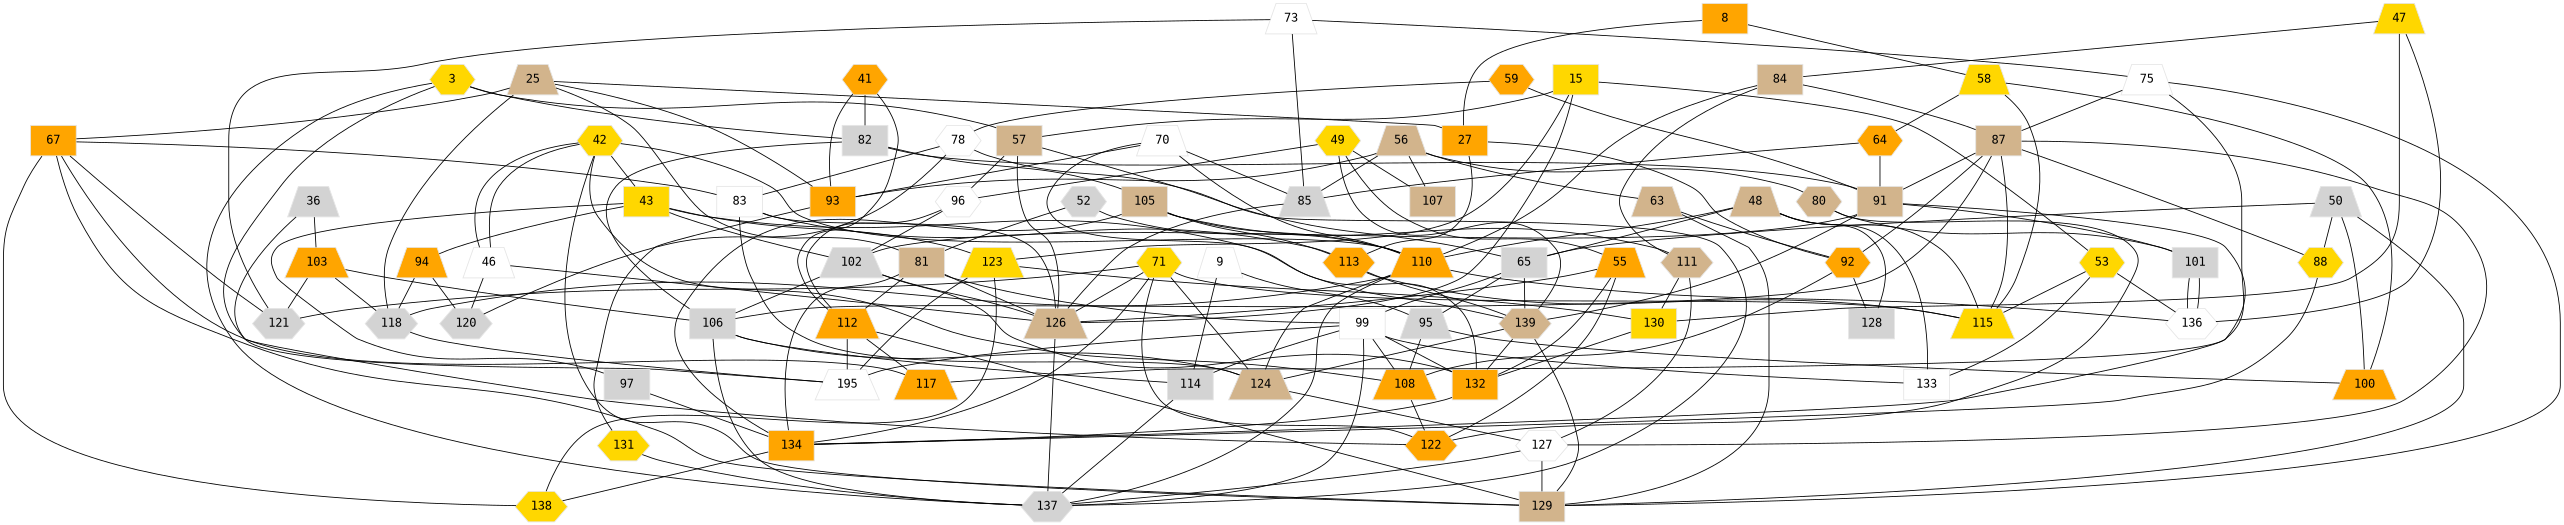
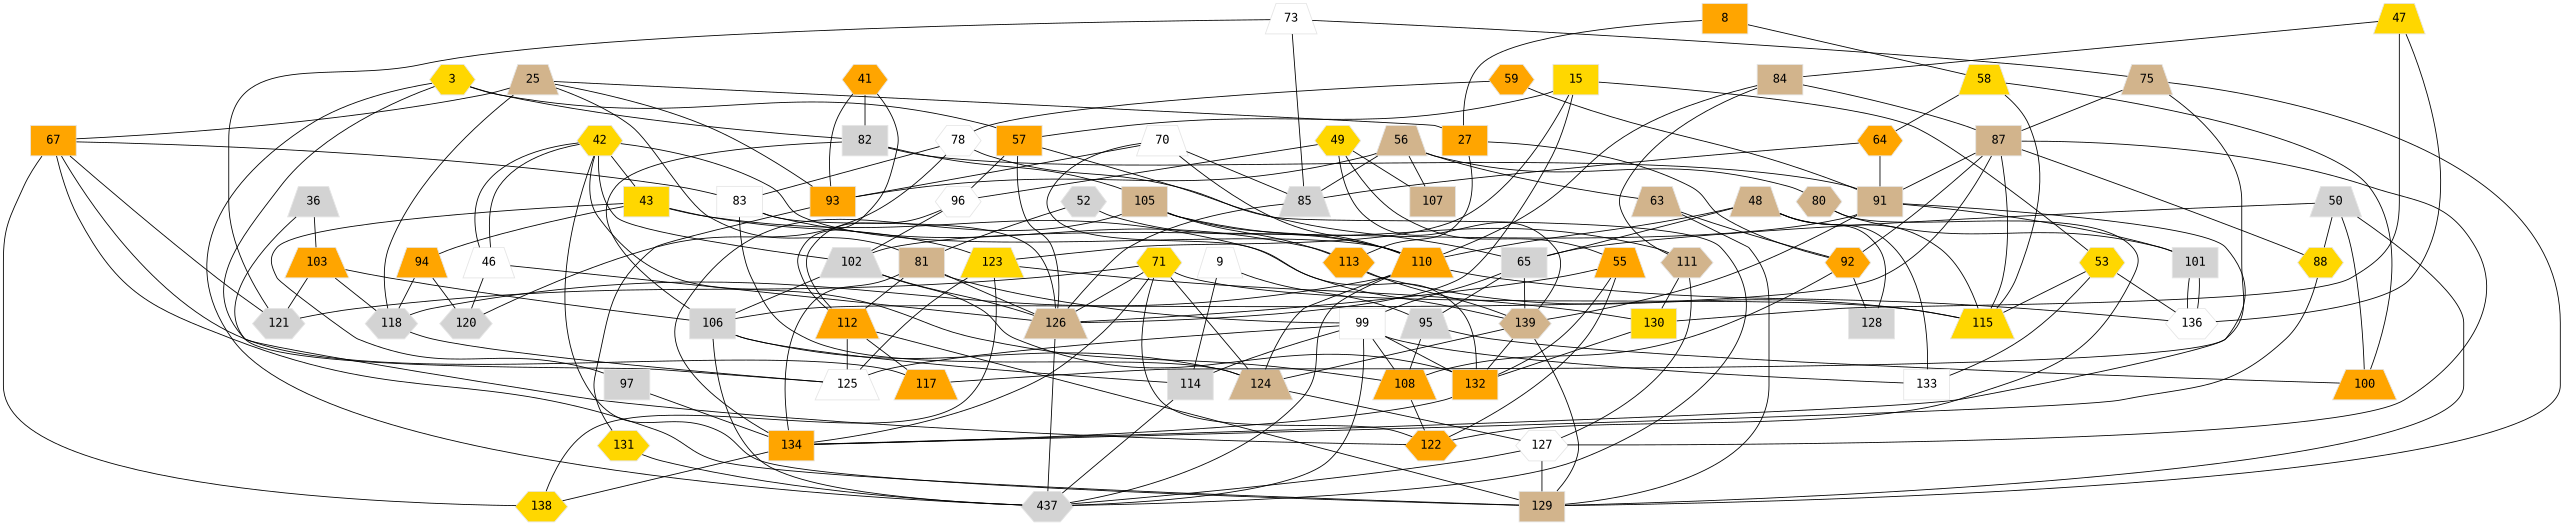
(2147, 80) -> (2147, 80)
(1019, 141) -> (1019, 141)
(768, 242) -> (675, 235)
(847, 385) -> (847, 385)
(1047, 507) -> (1047, 507)
